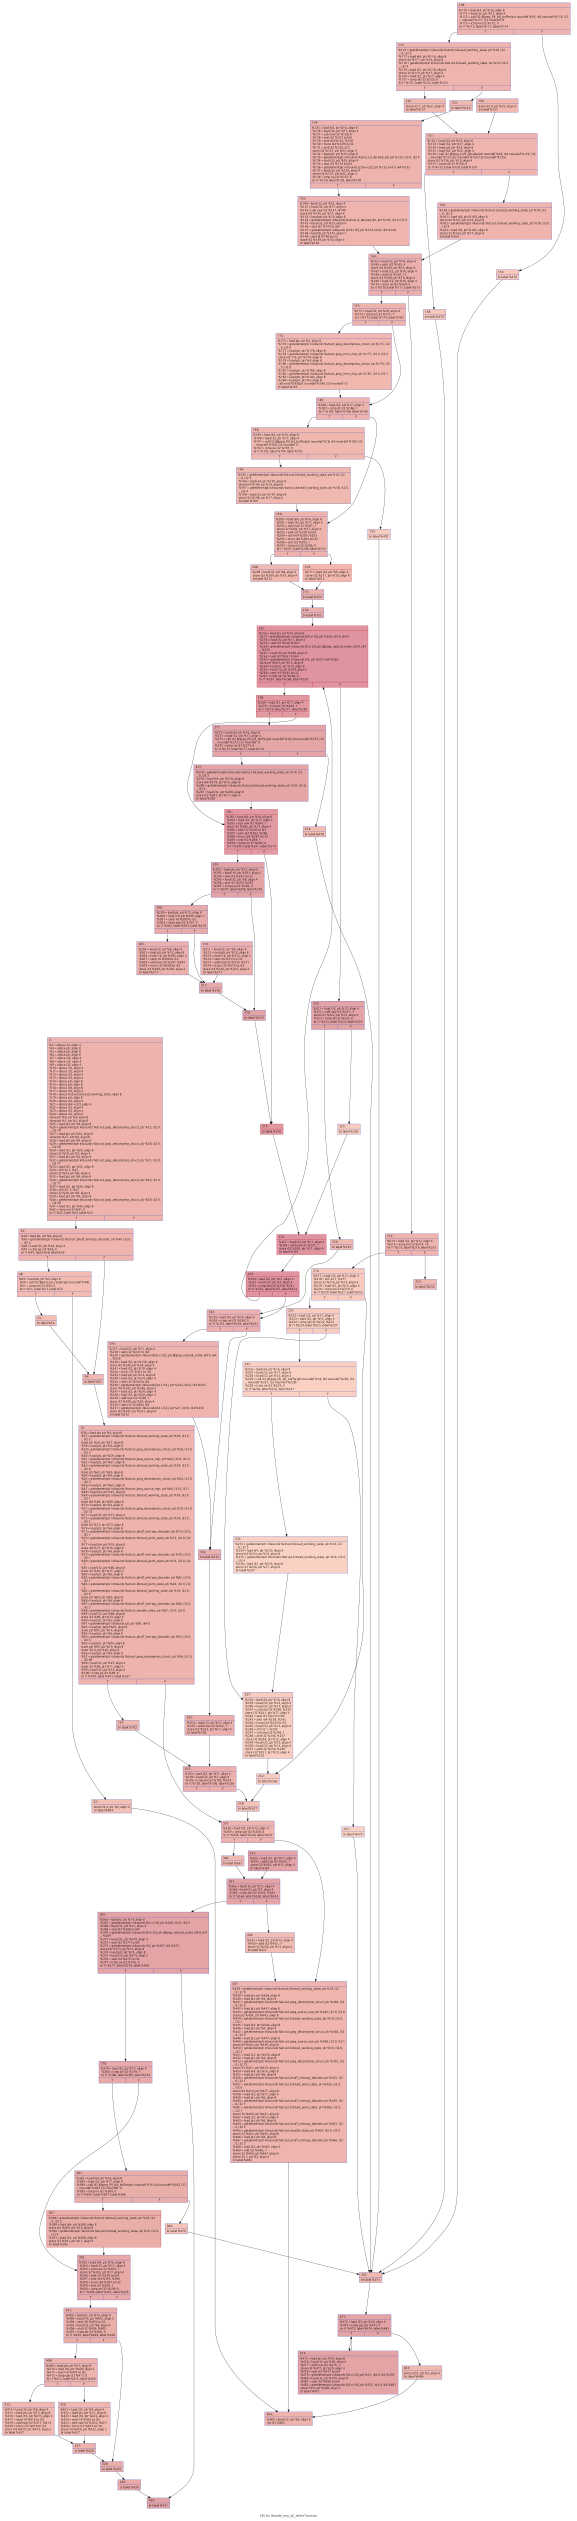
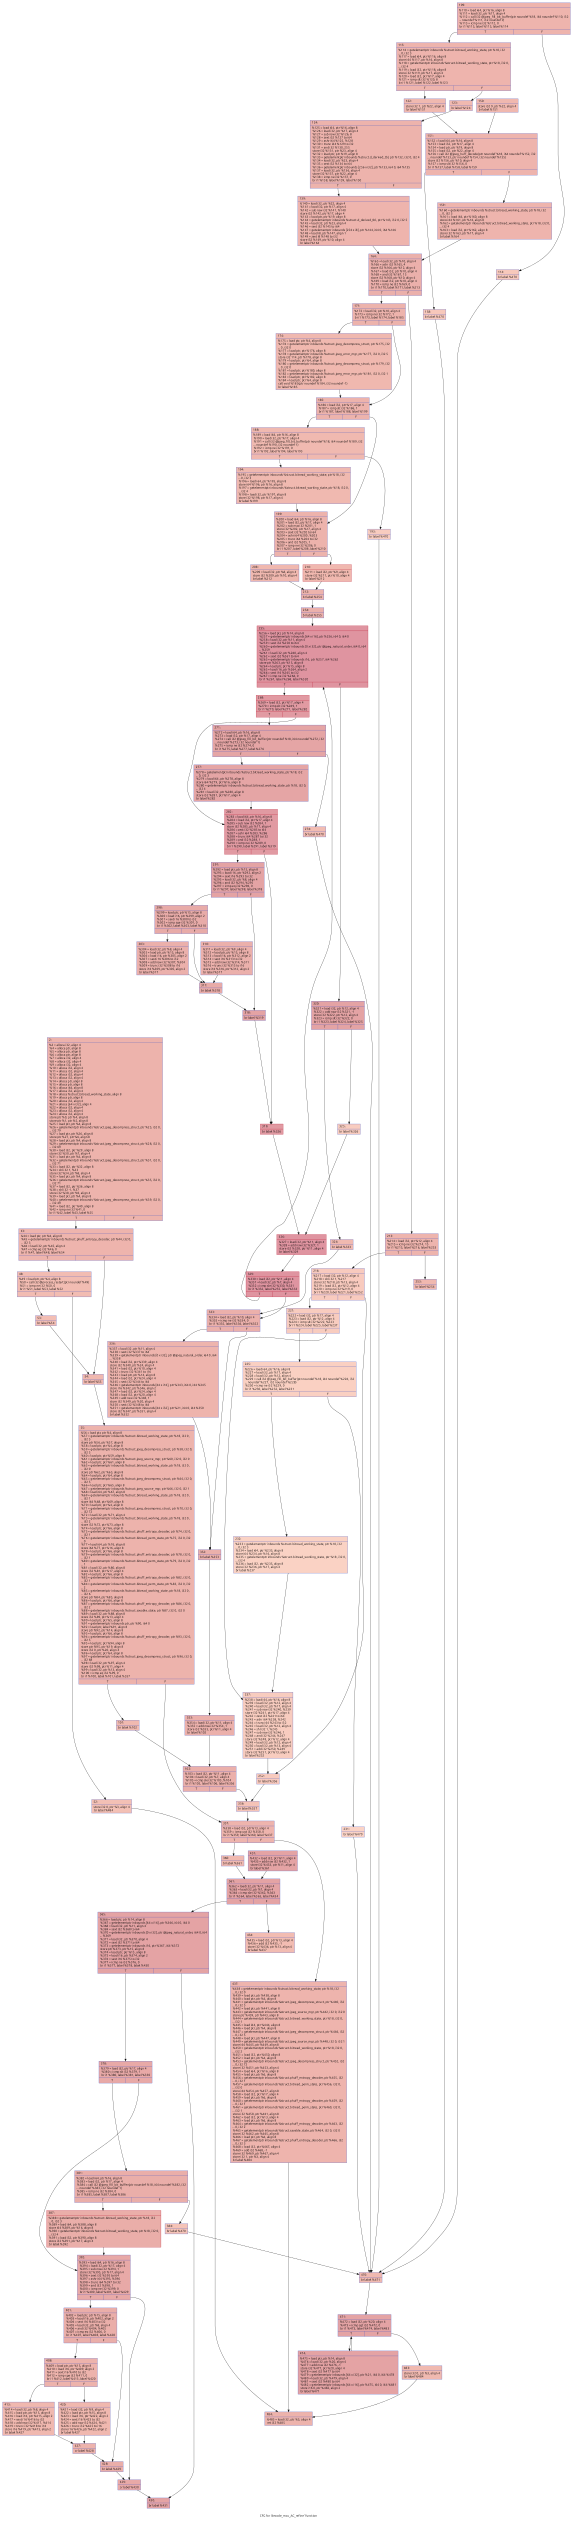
(273, 1966) -> none
none -> (129, 2382)
